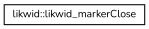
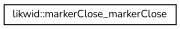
(74, 15) -> (90, 15)
